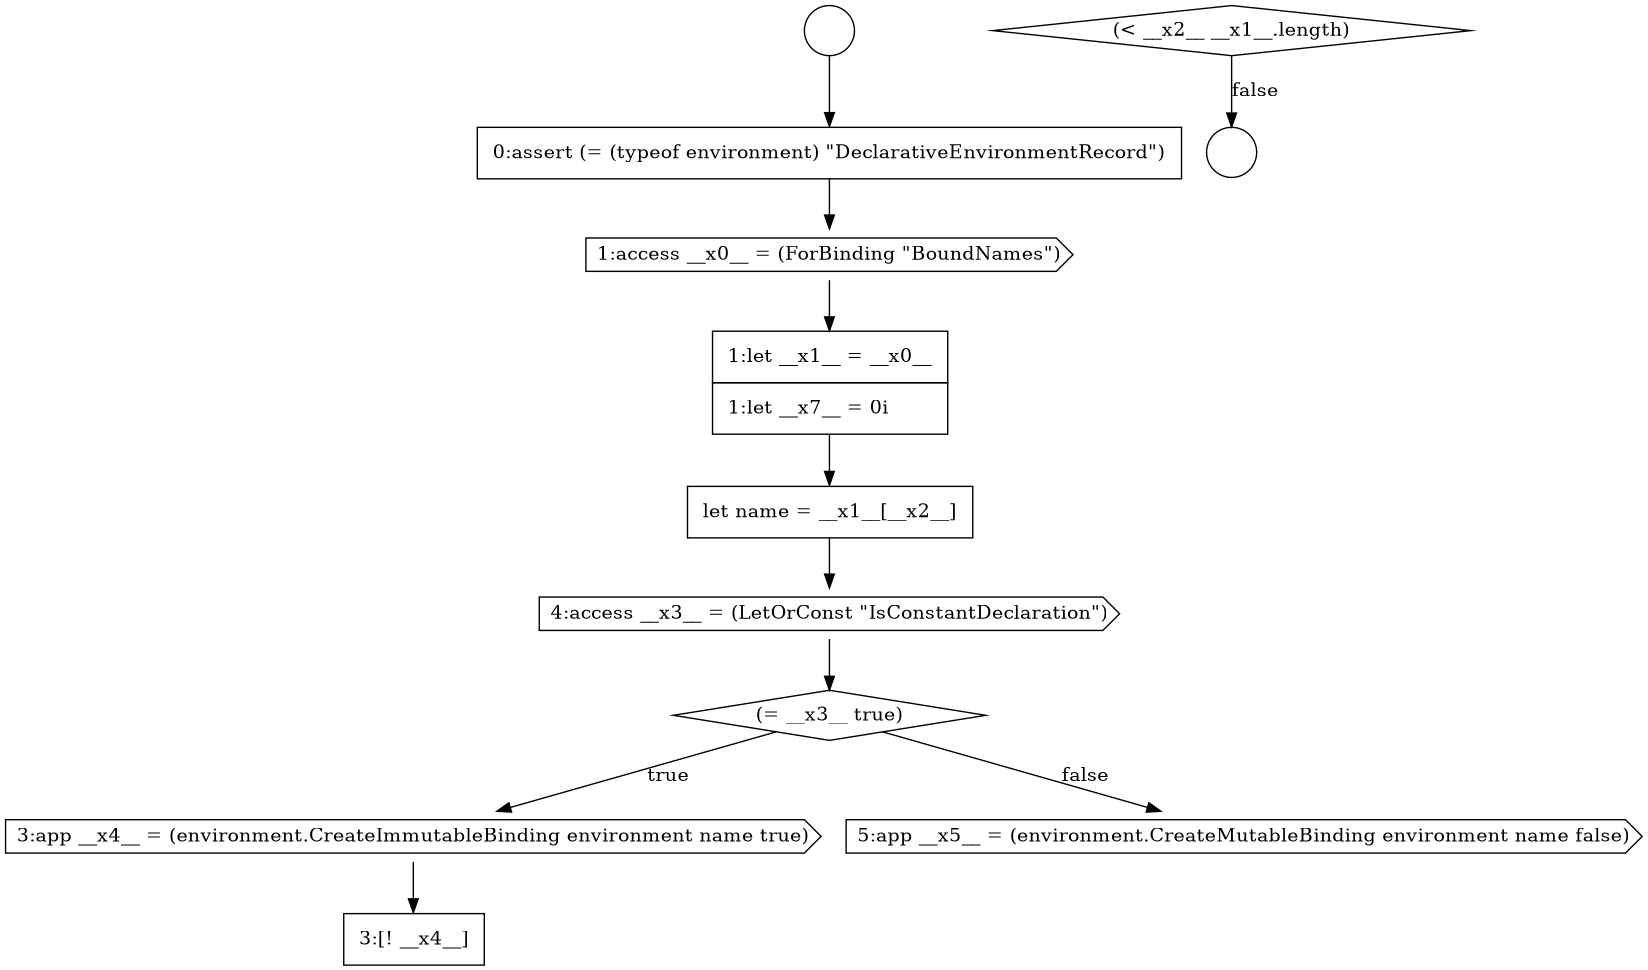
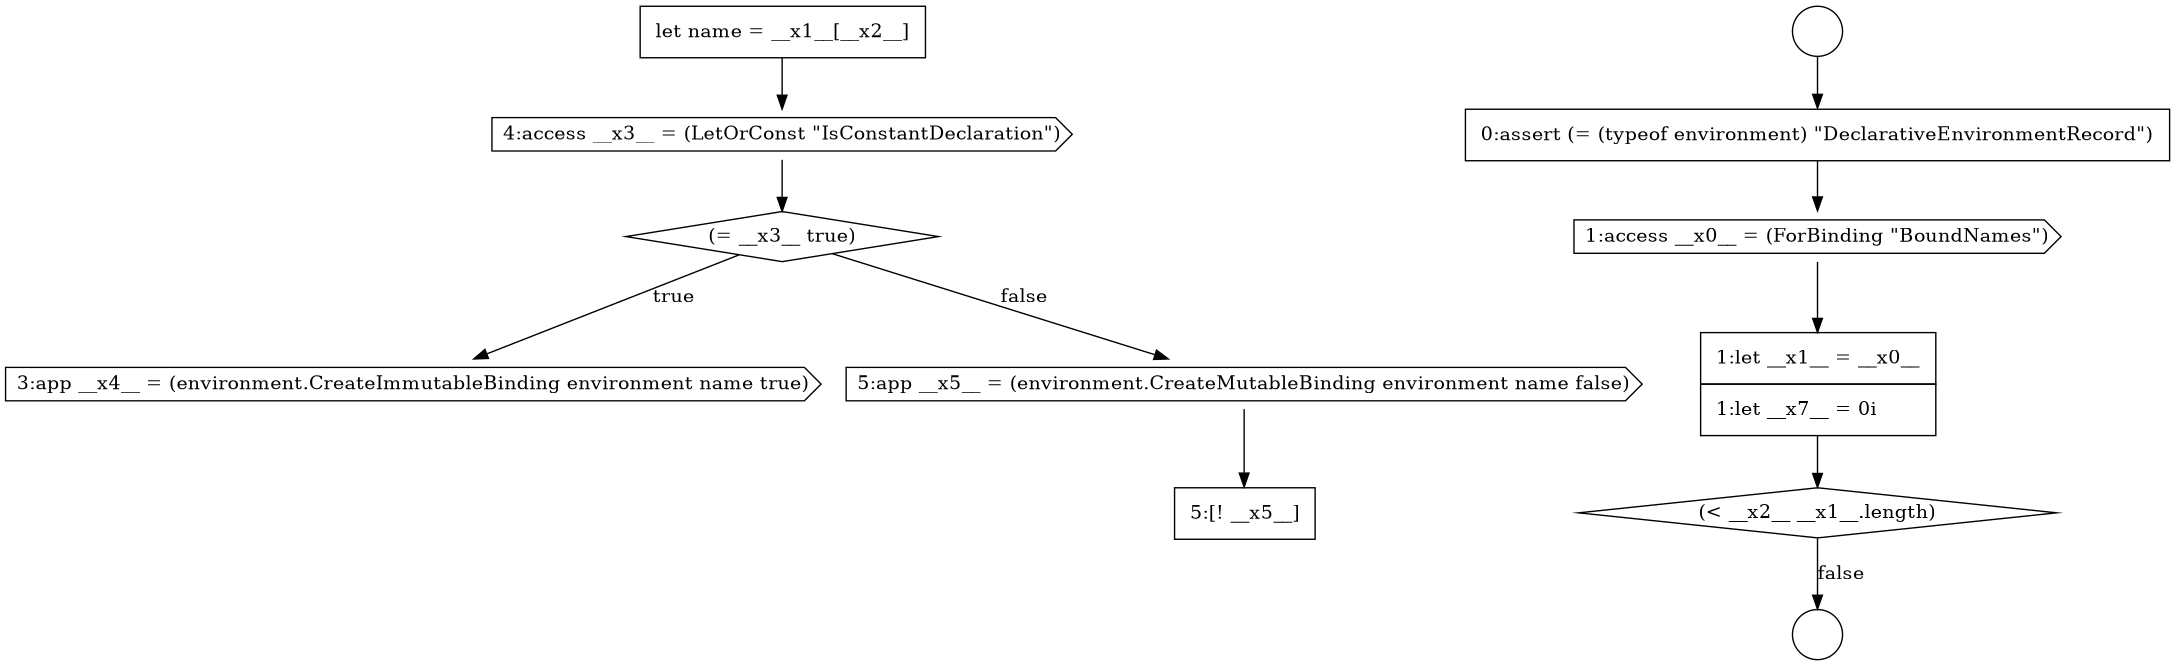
(829, 453) -> (1818, 454)
none -> (1244, 513)
(413, 939) -> none
